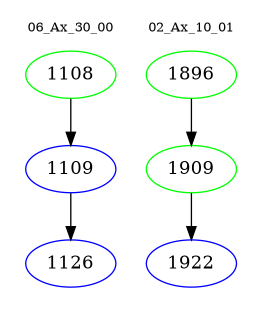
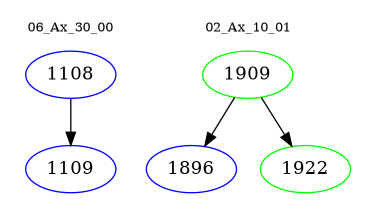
(71, 75) -> (71, 75)
(191, 75) -> (191, 169)
(191, 116) -> (223, 116)
(71, 264) -> none
(191, 264) -> (305, 169)
